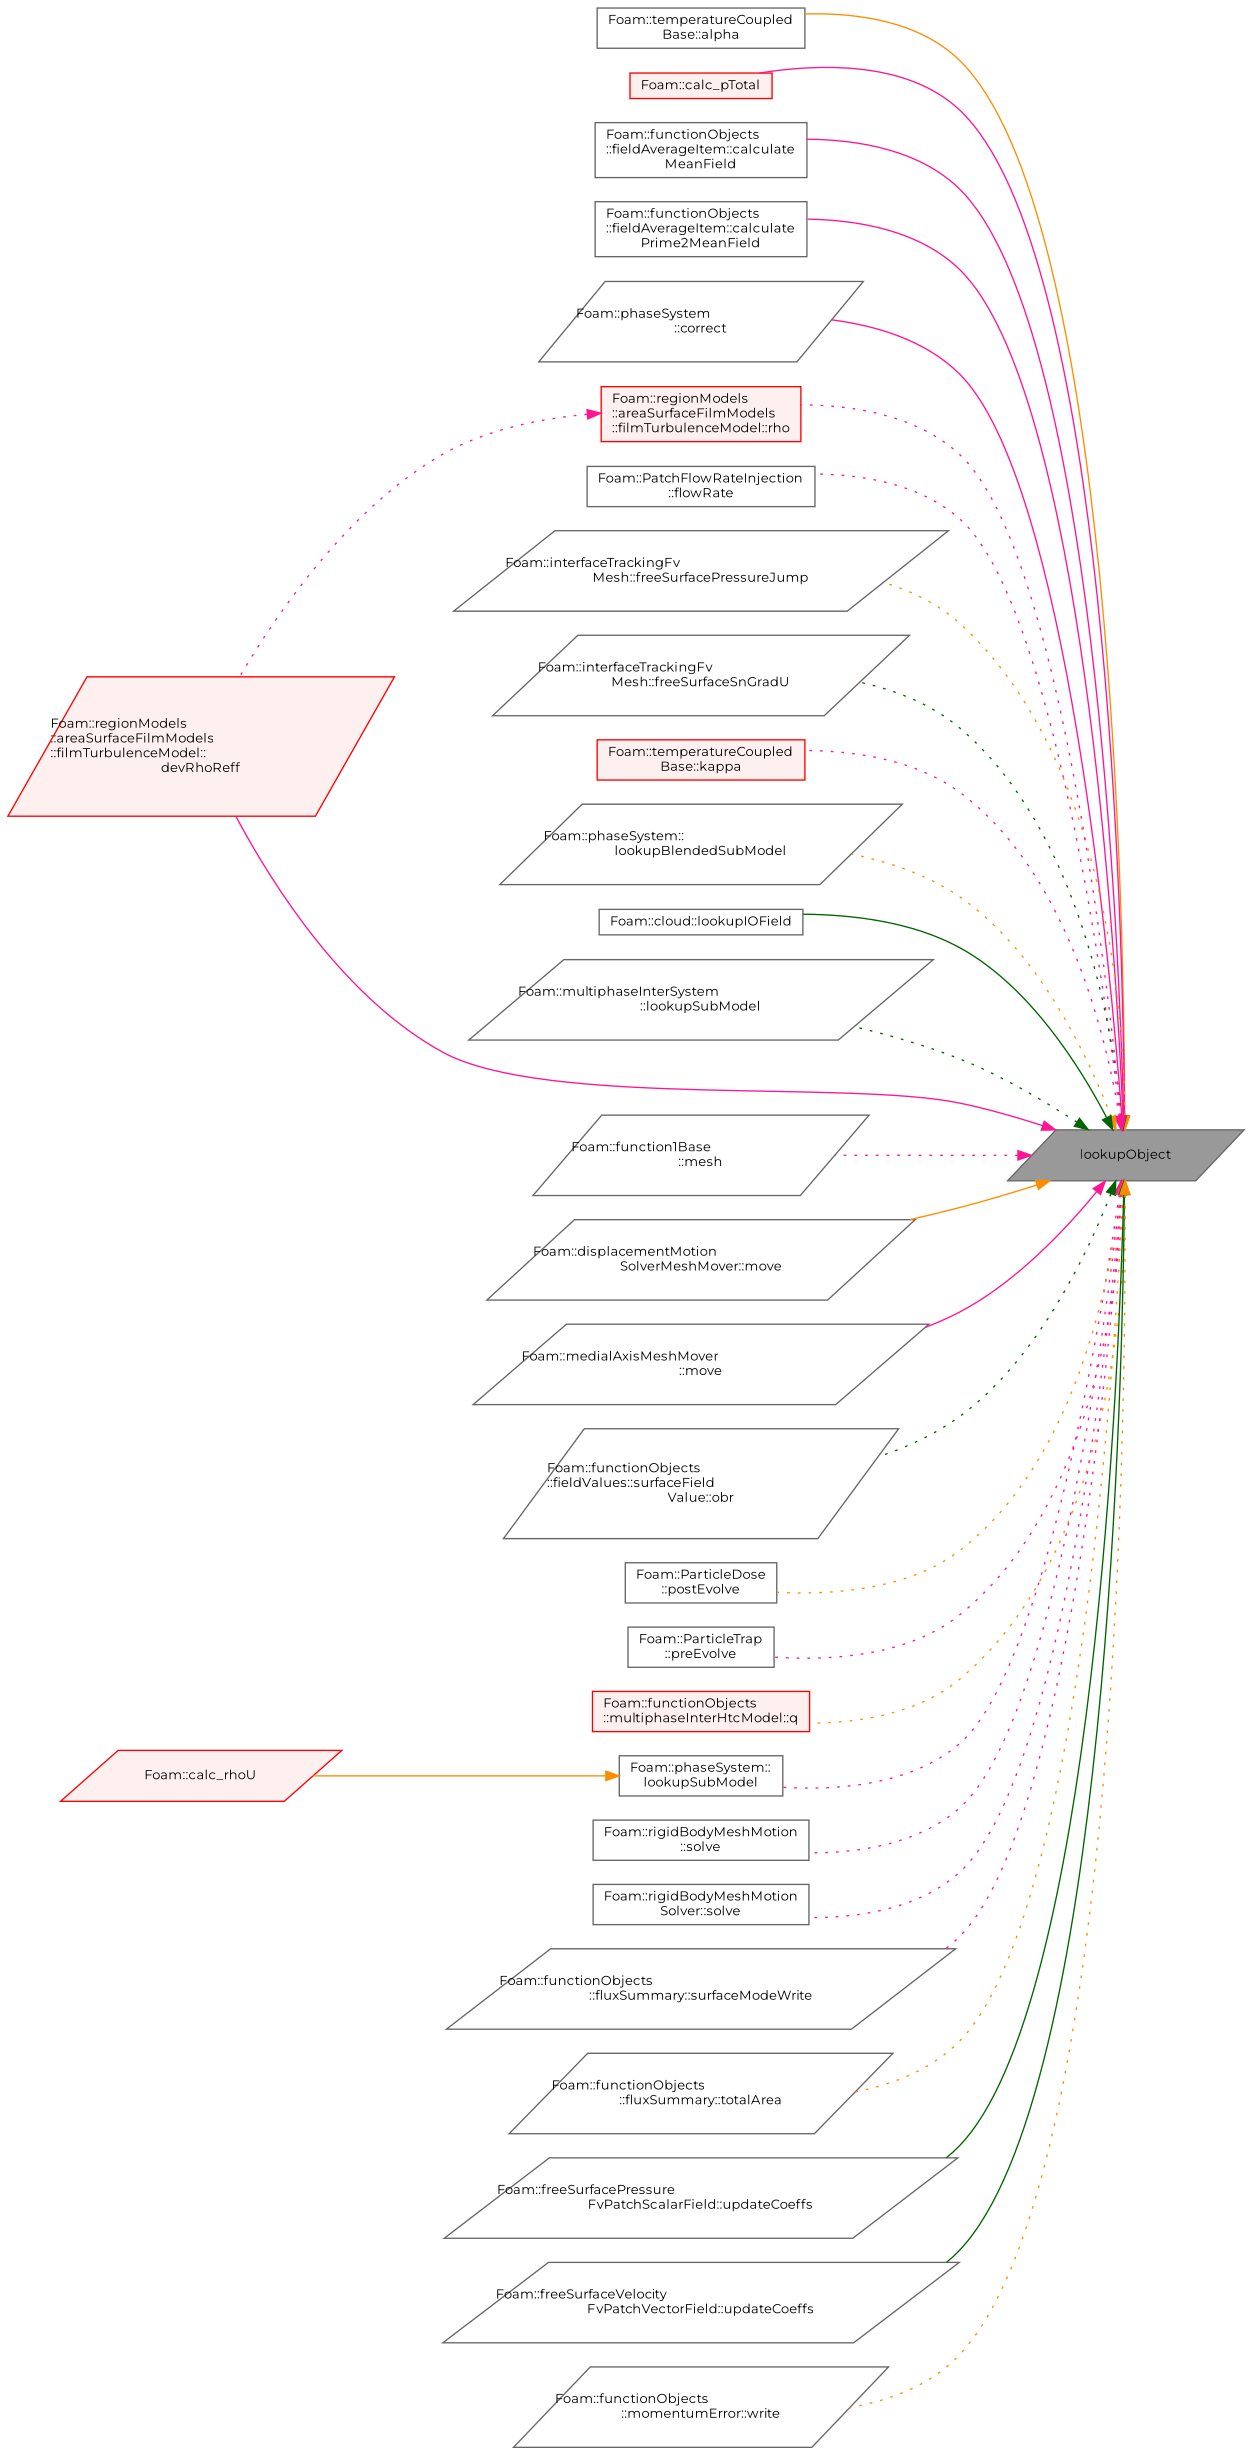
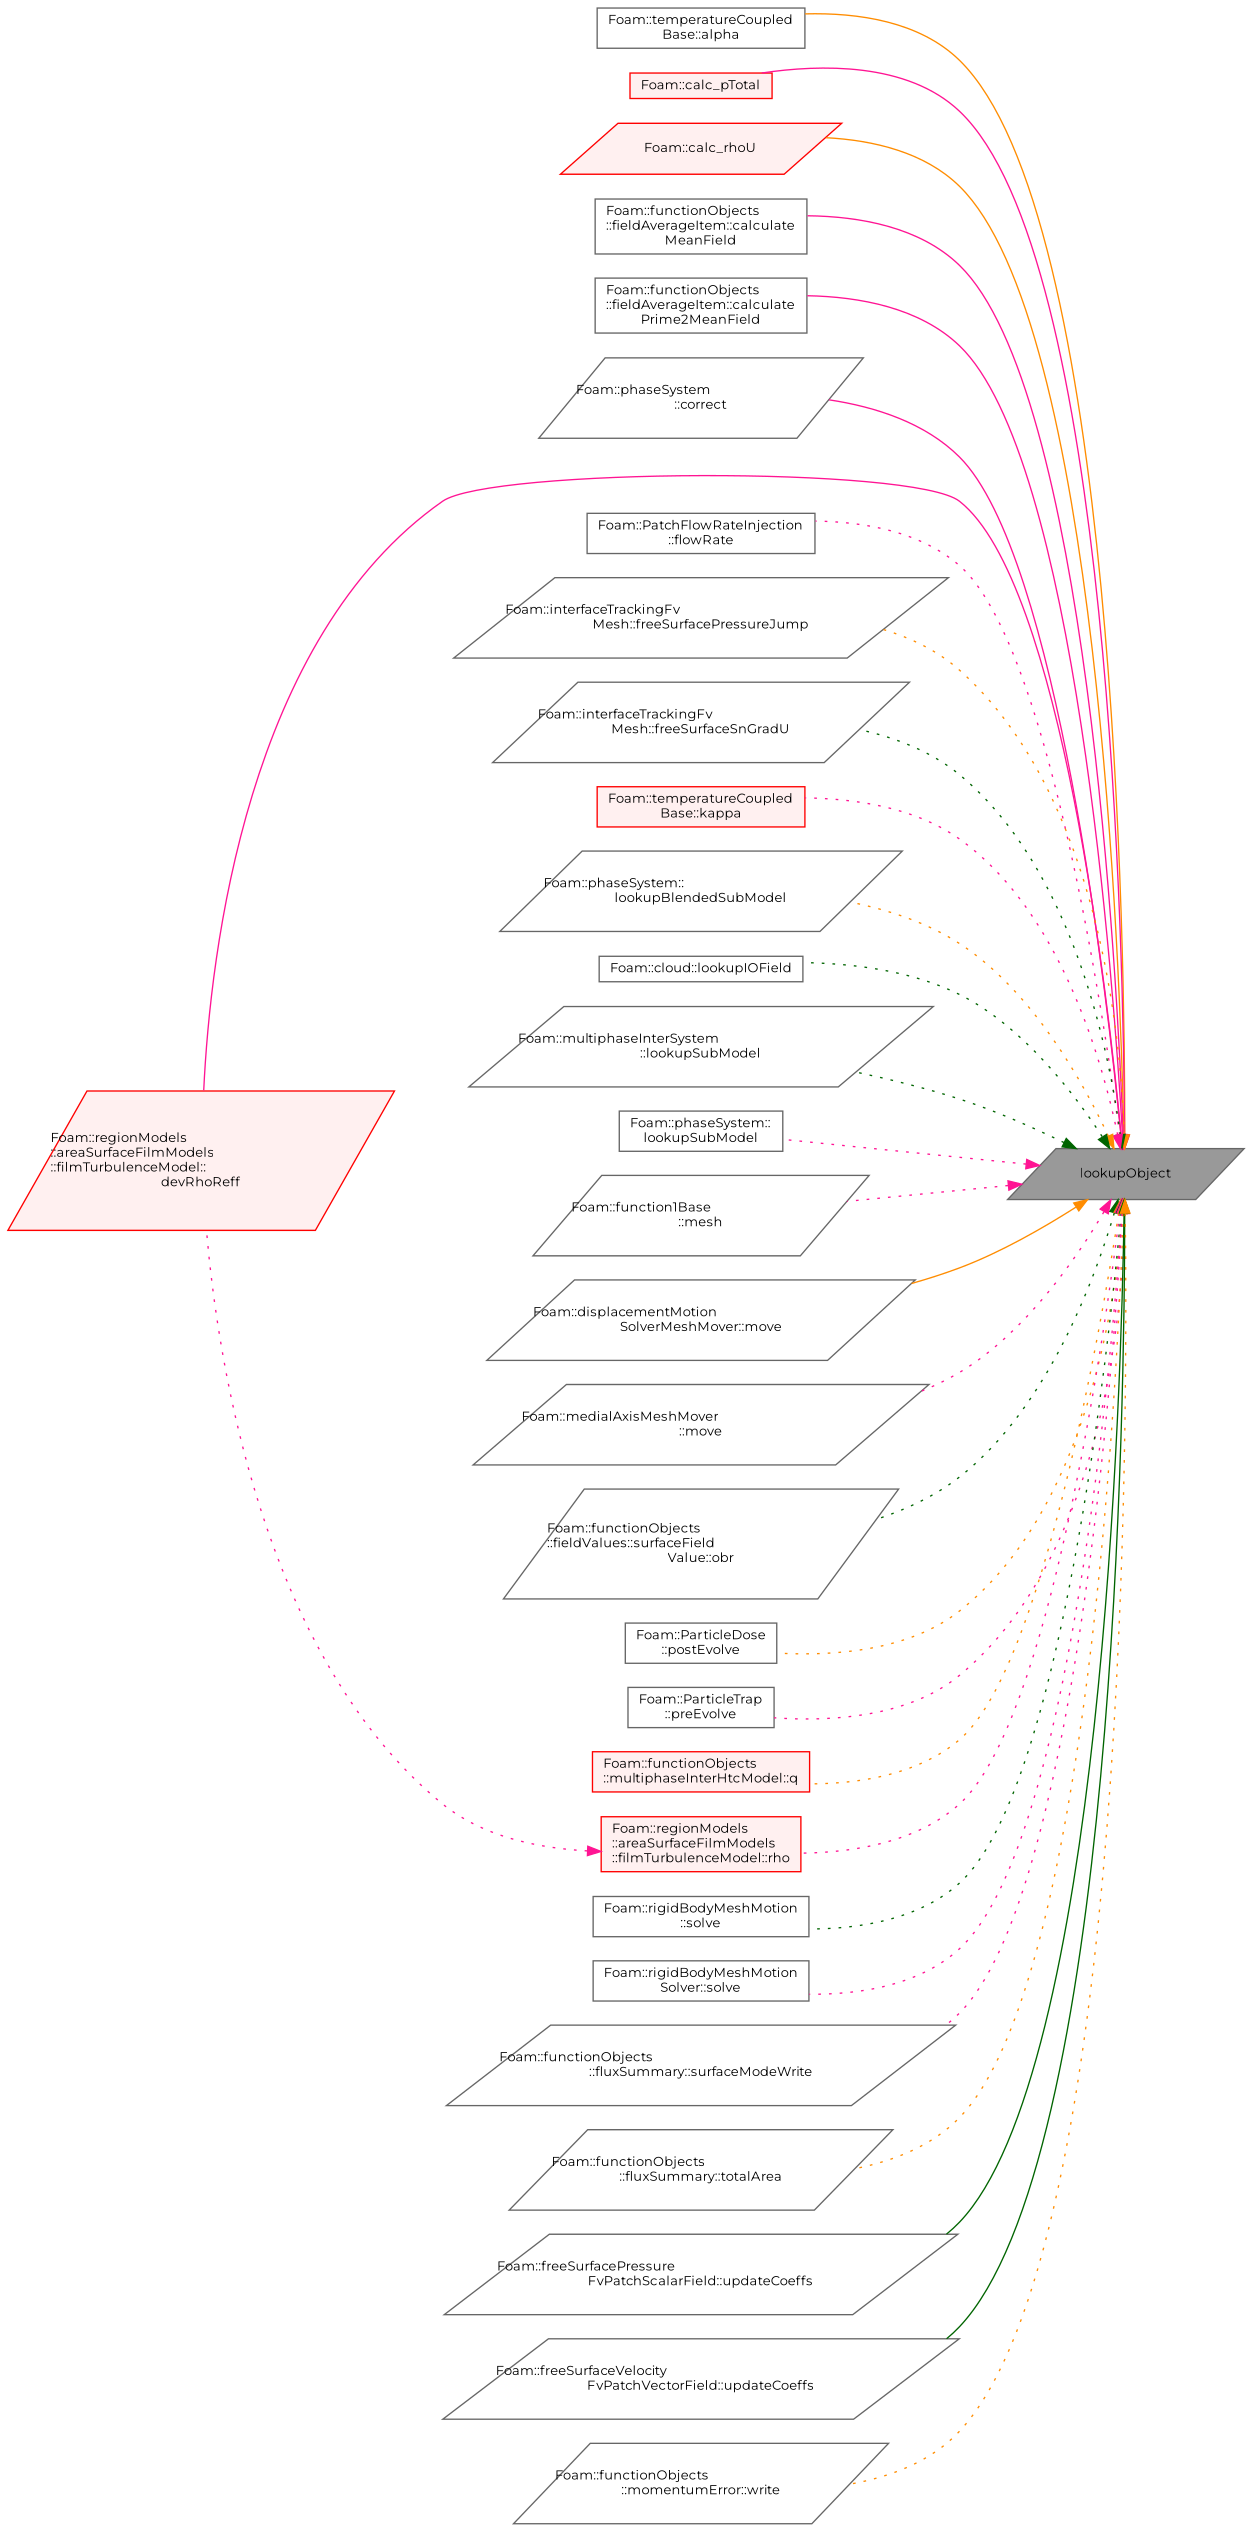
(987, 966) -> (978, 1005)
(1020, 1271) -> (1027, 1316)
(1053, 1589) -> (1058, 1637)
(460, 1776) -> (1082, 577)
